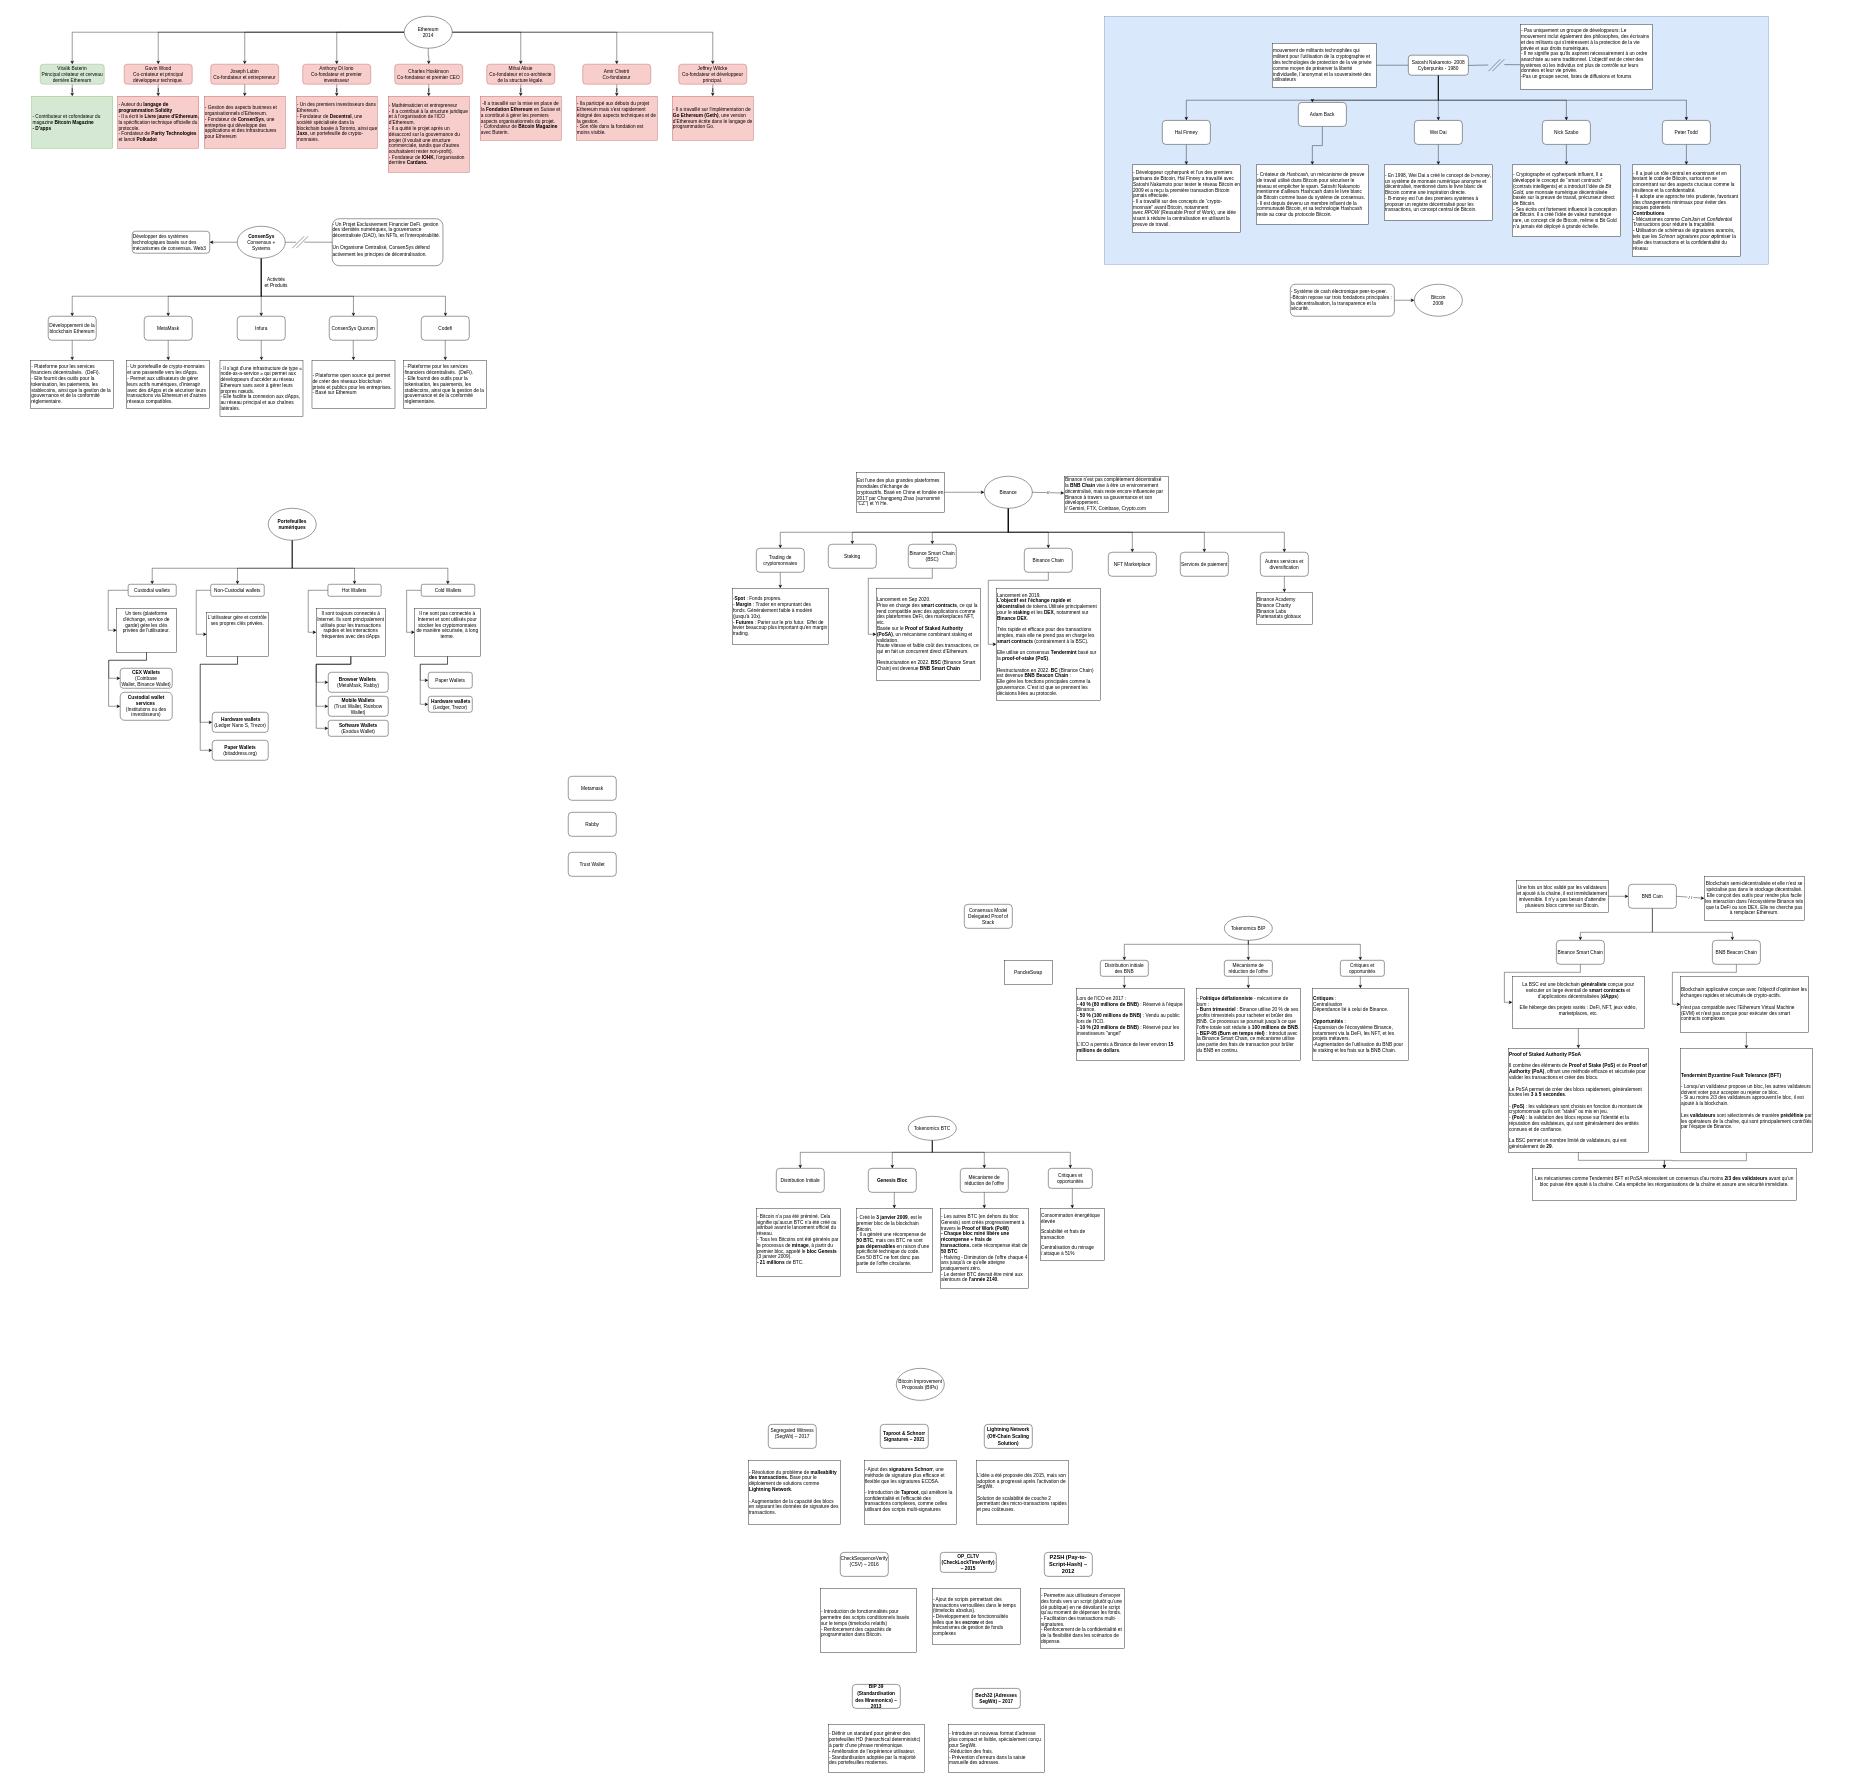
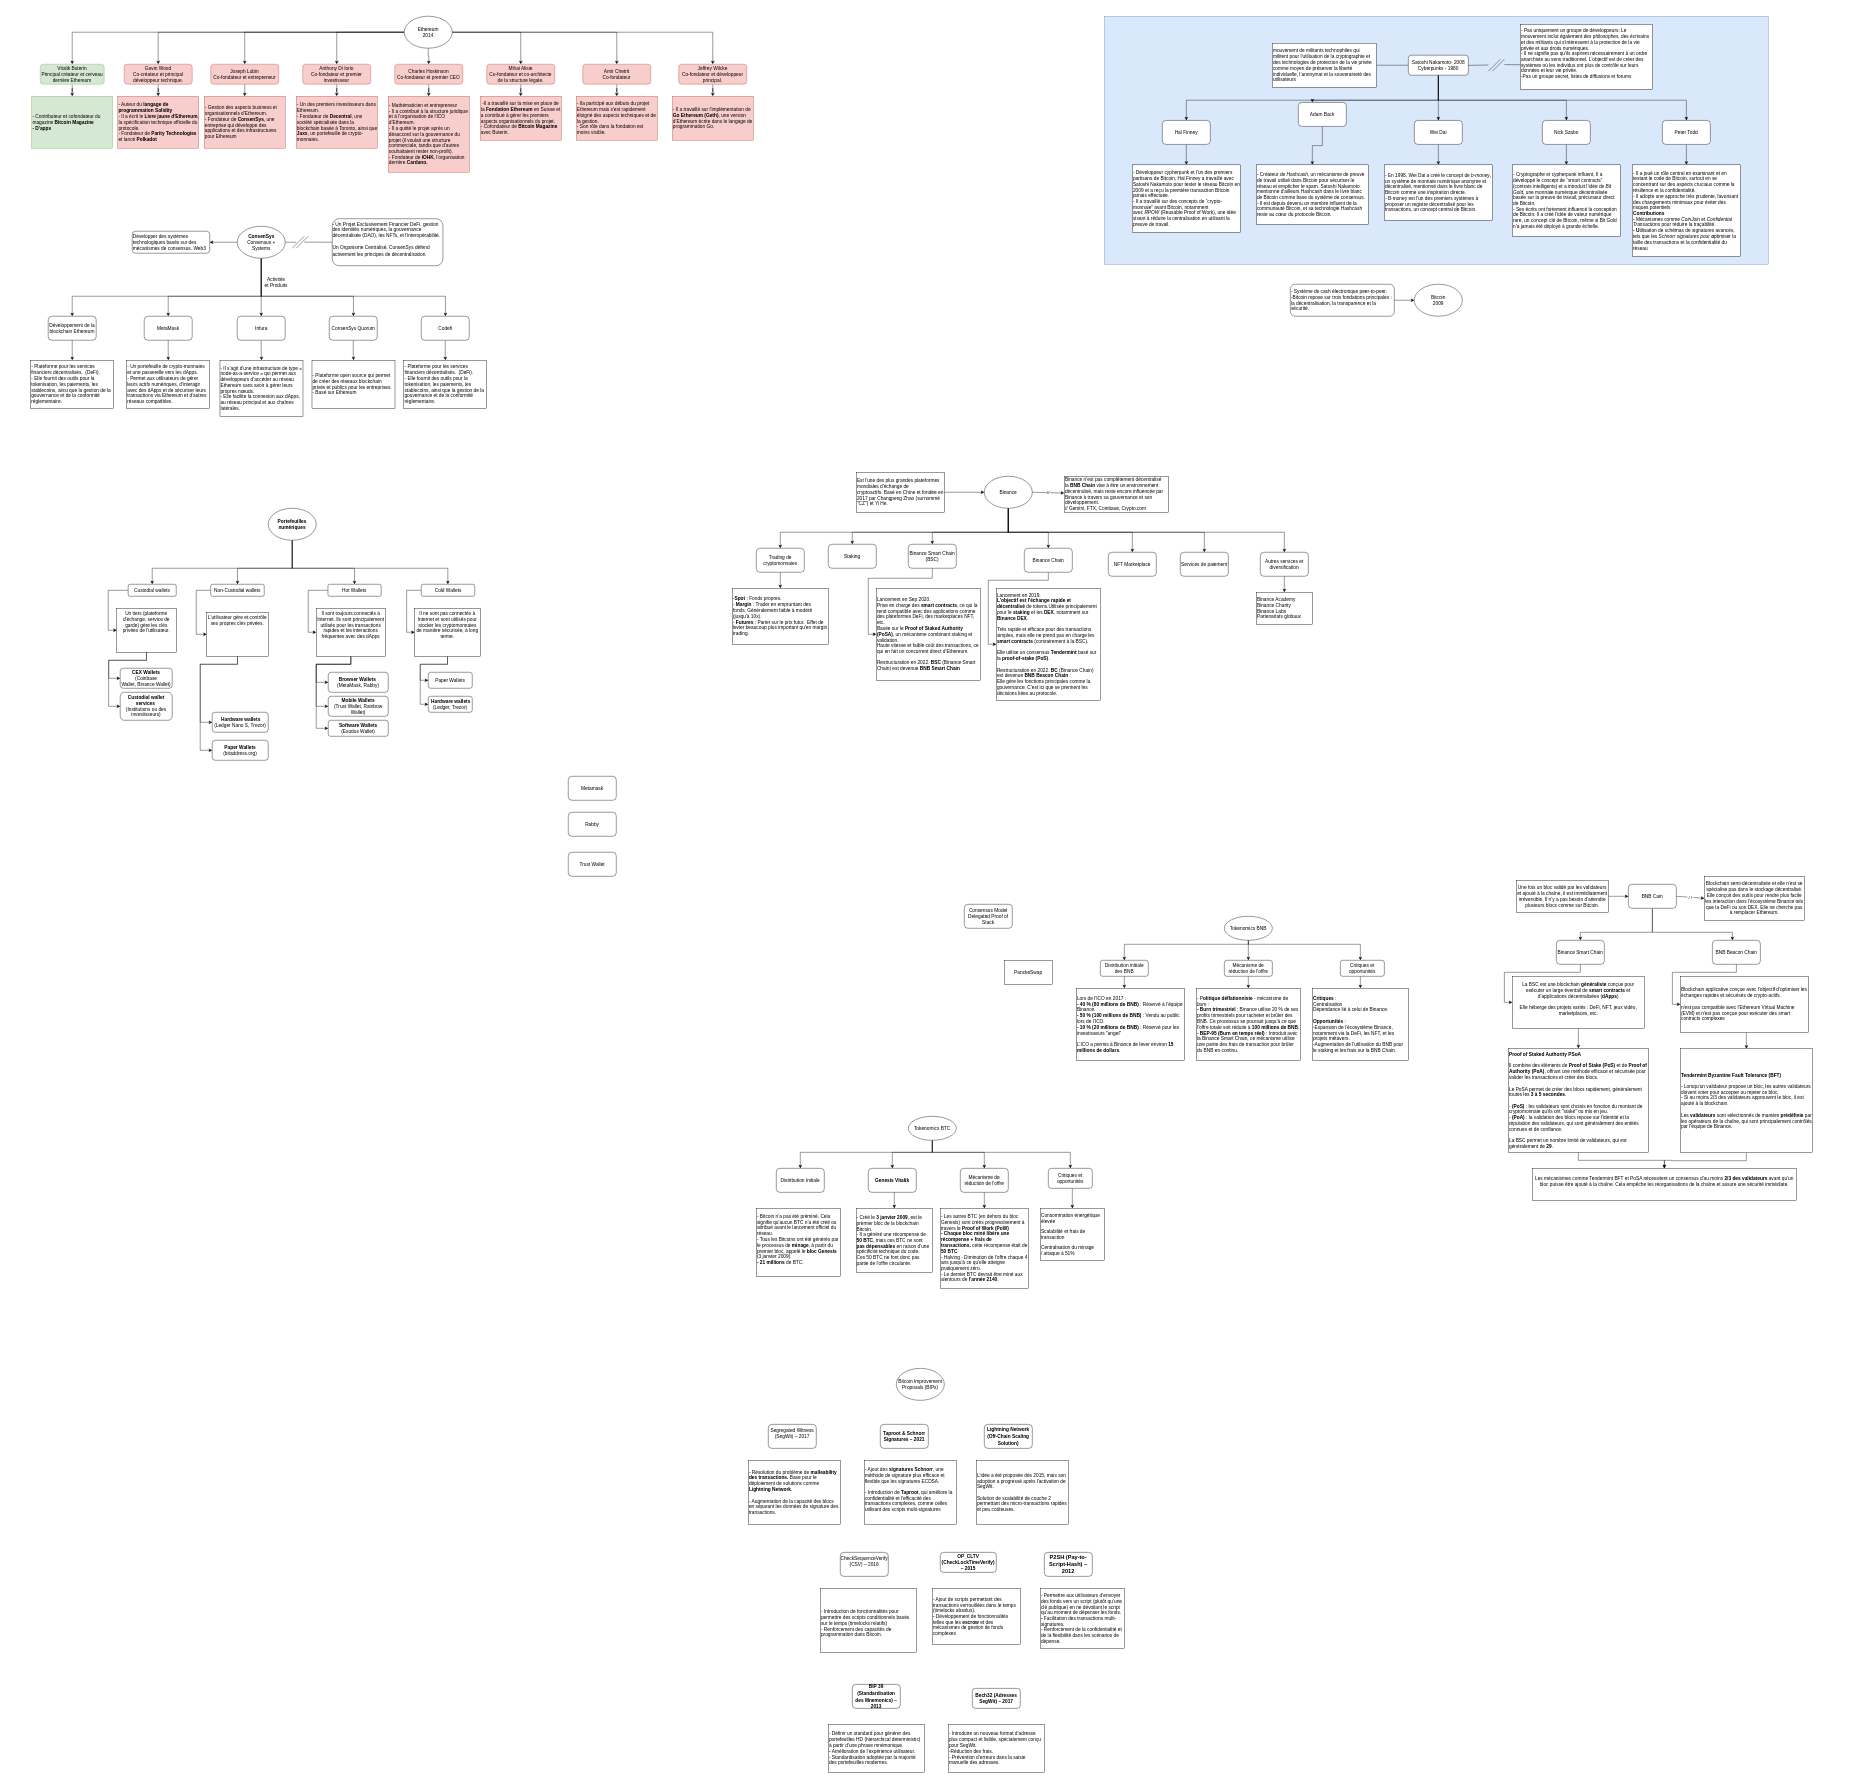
(1248, 928) -> (1248, 928)
(892, 1180) -> (892, 1180)
